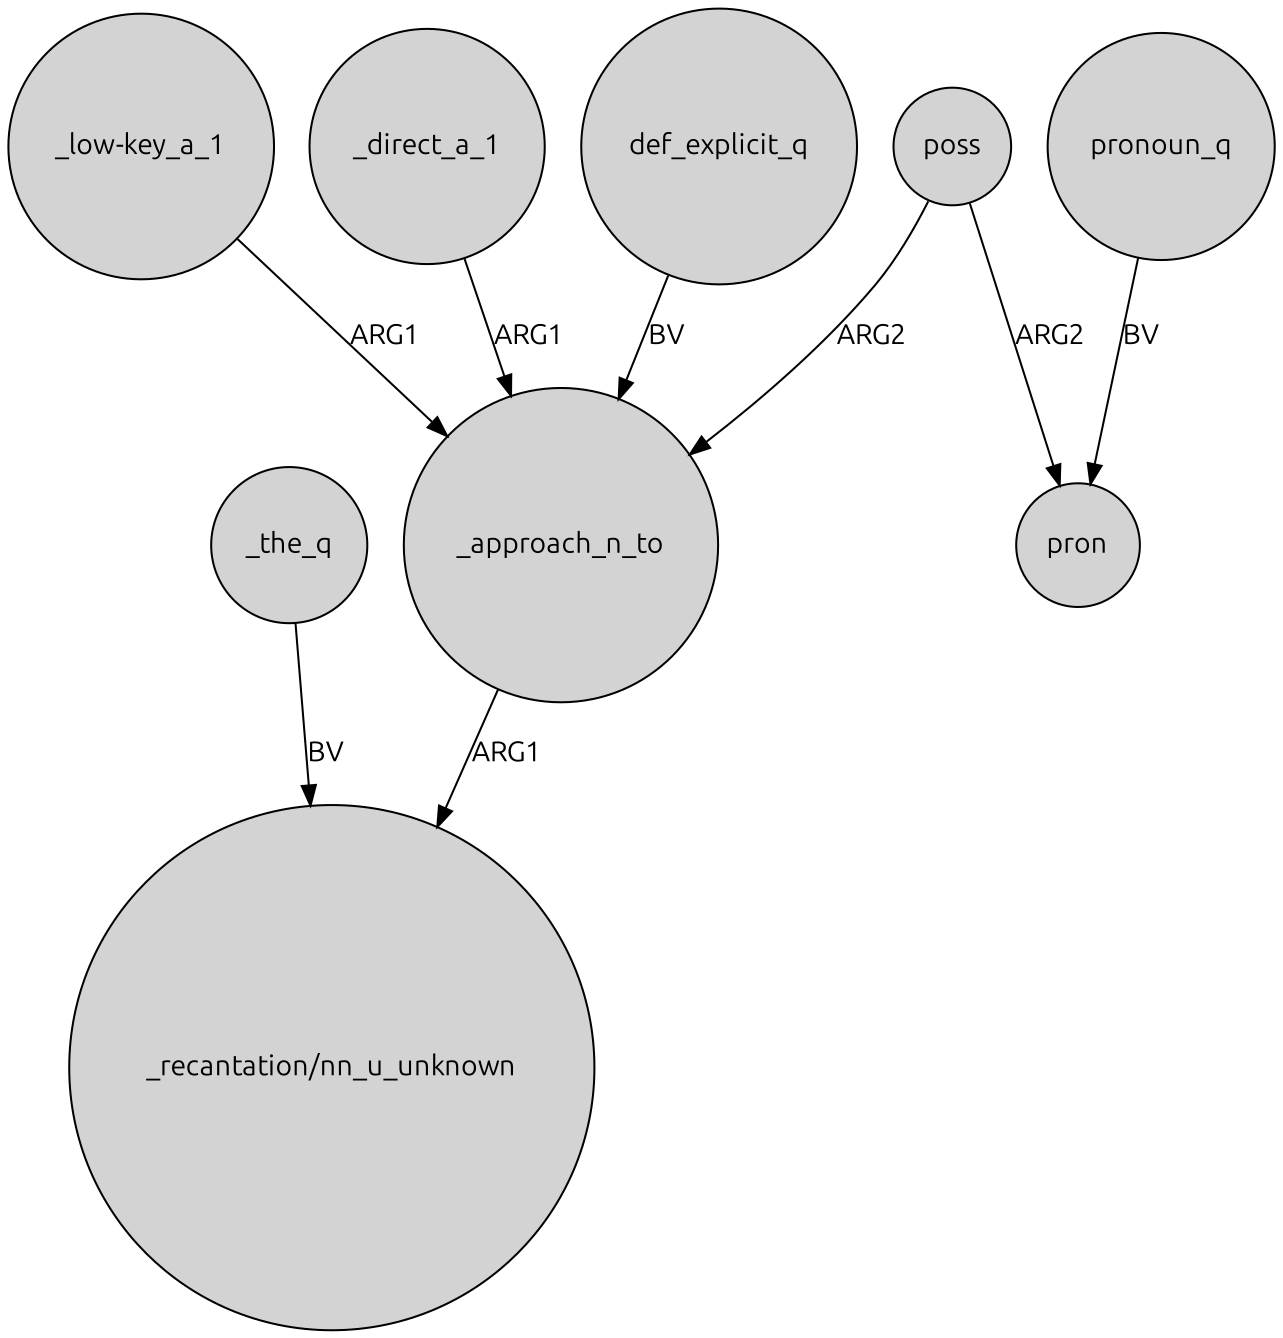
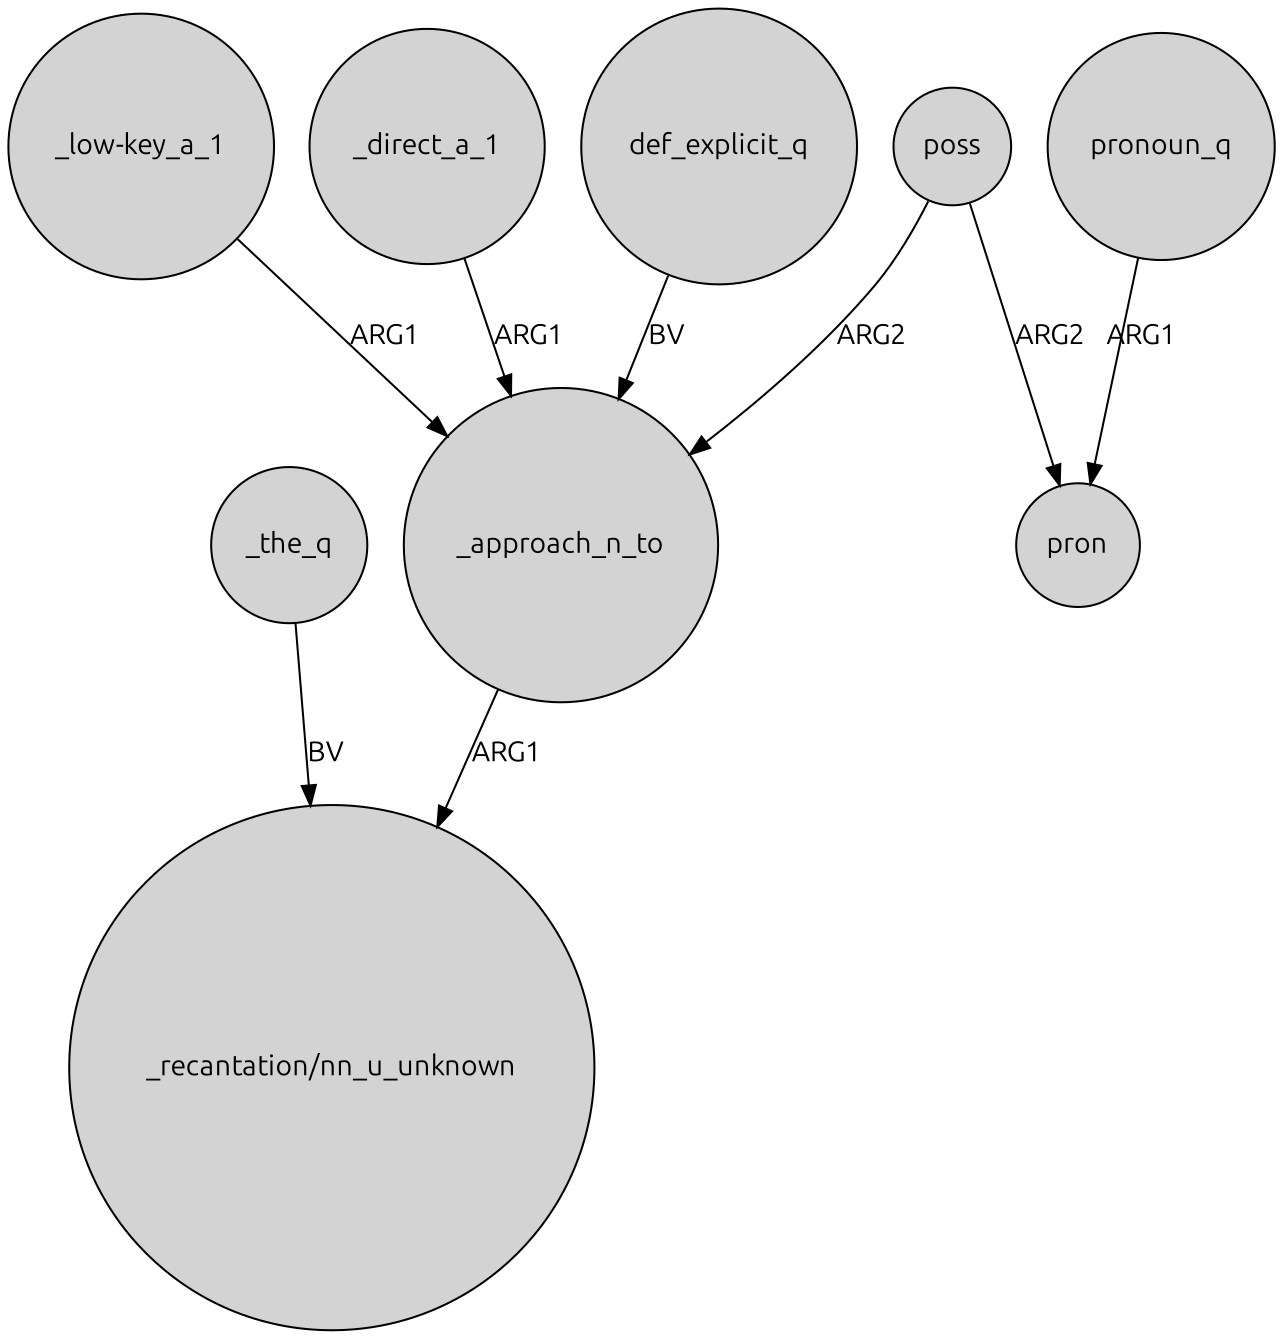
(1142, 337) -> (1142, 337)
